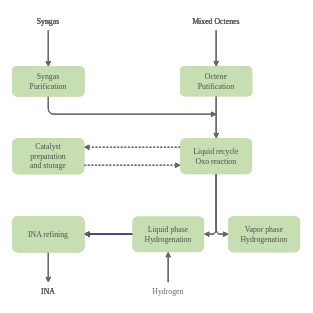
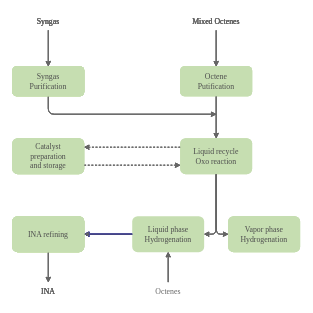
(168, 291) -> (168, 291)
